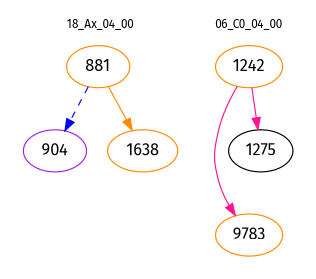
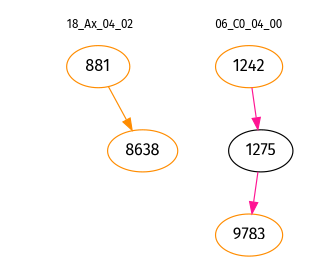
(101, 25) -> (101, 25)
(216, 145) -> (256, 187)
(55, 151) -> none
(143, 151) -> (143, 151)
